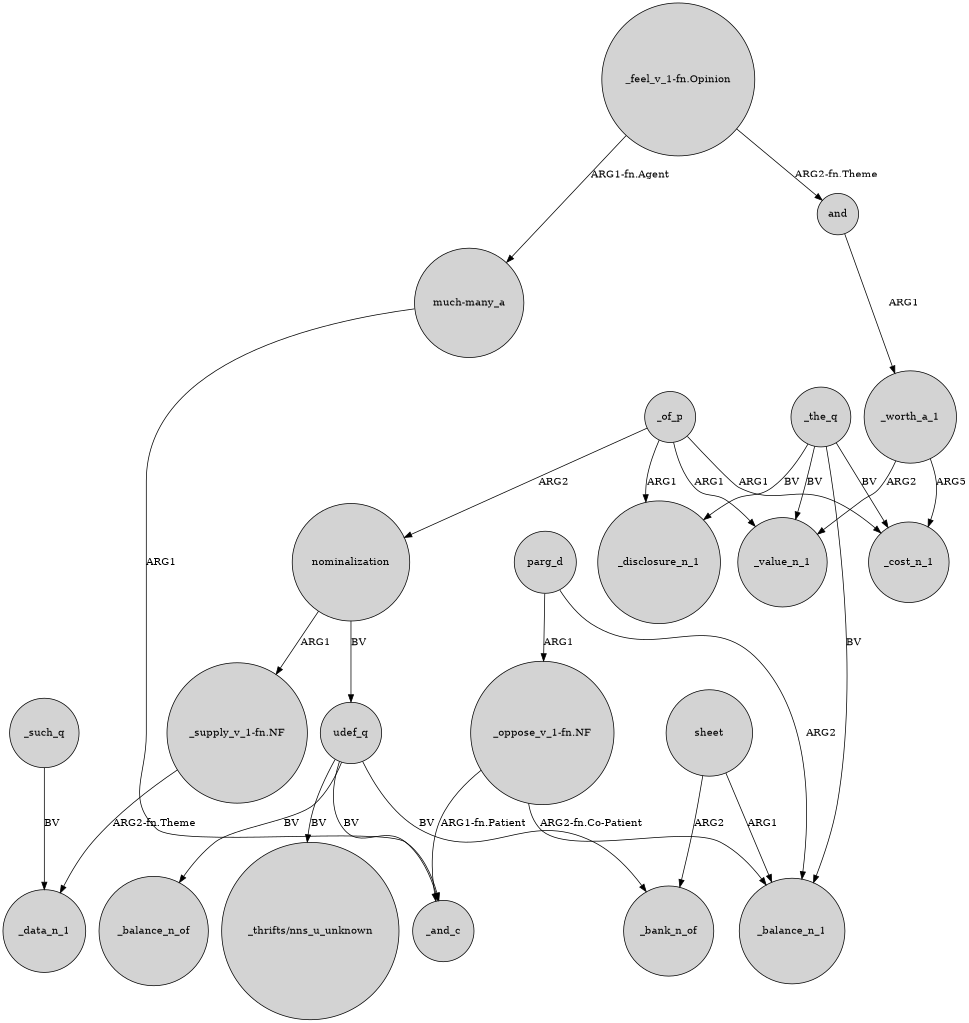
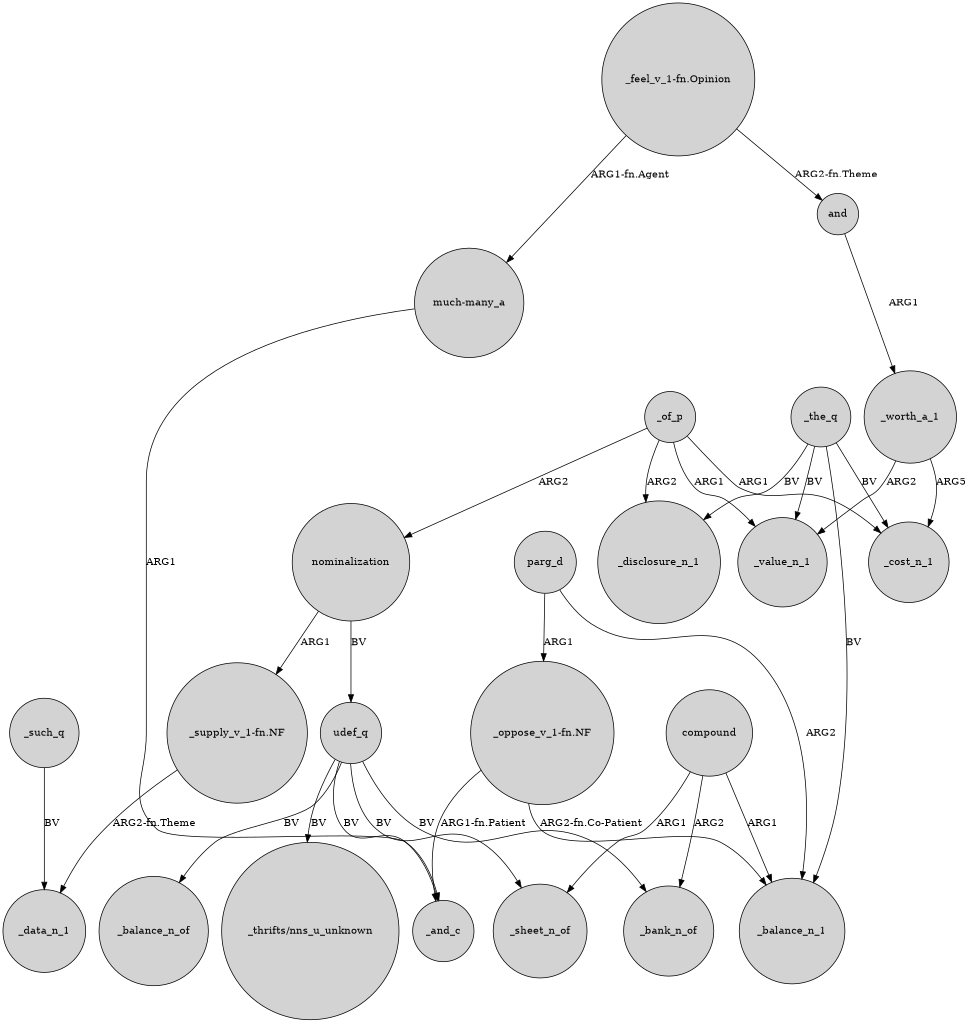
(662, 482) -> (662, 482)
(709, 733) -> (709, 733)
none -> (540, 931)
